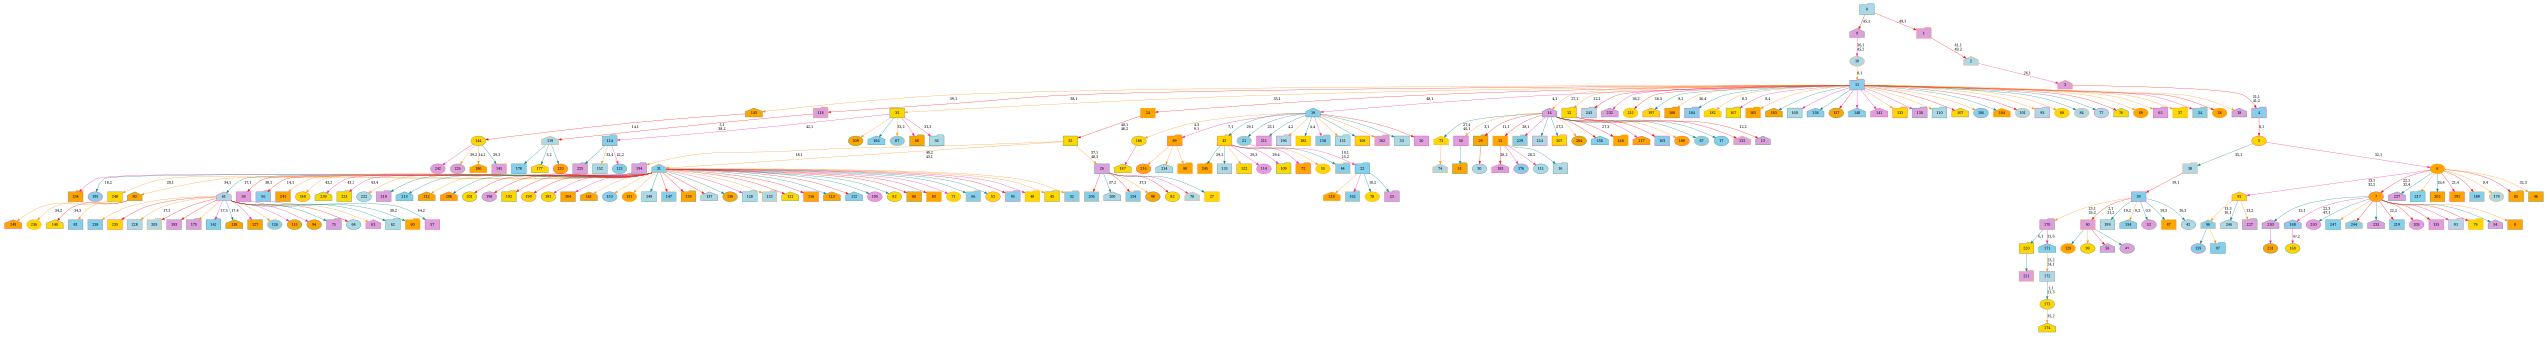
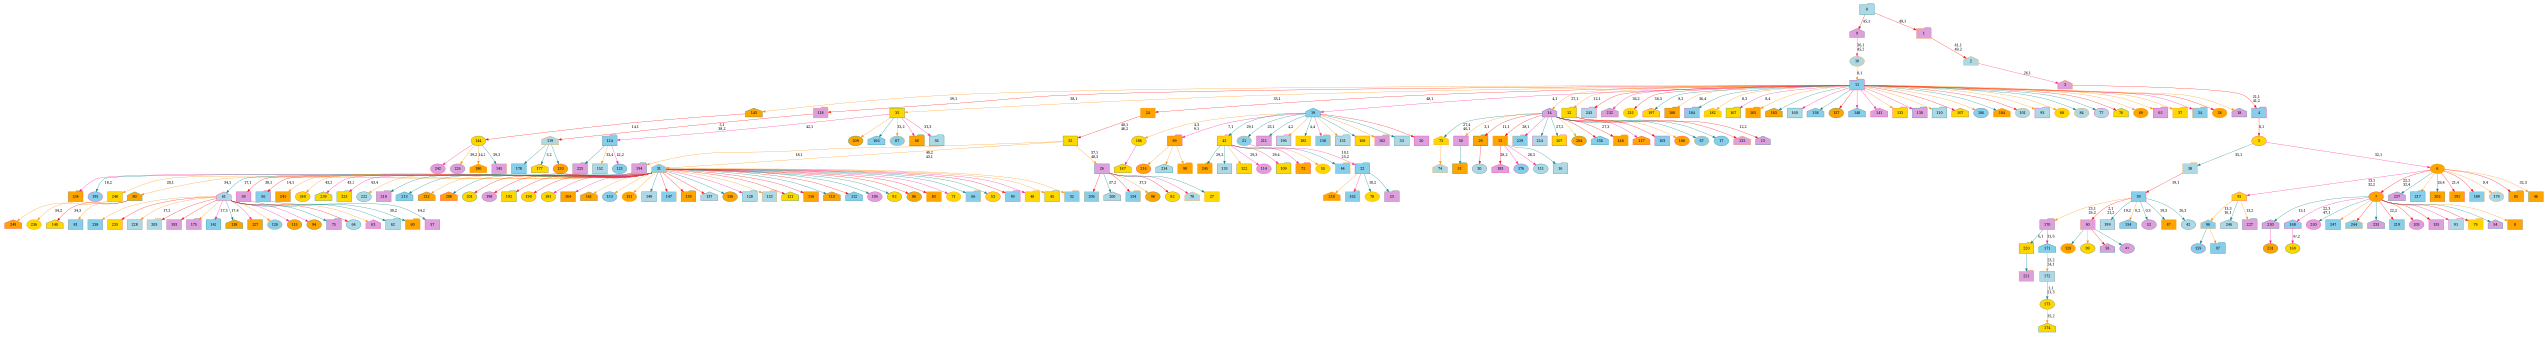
(914, 197) -> (914, 197)
